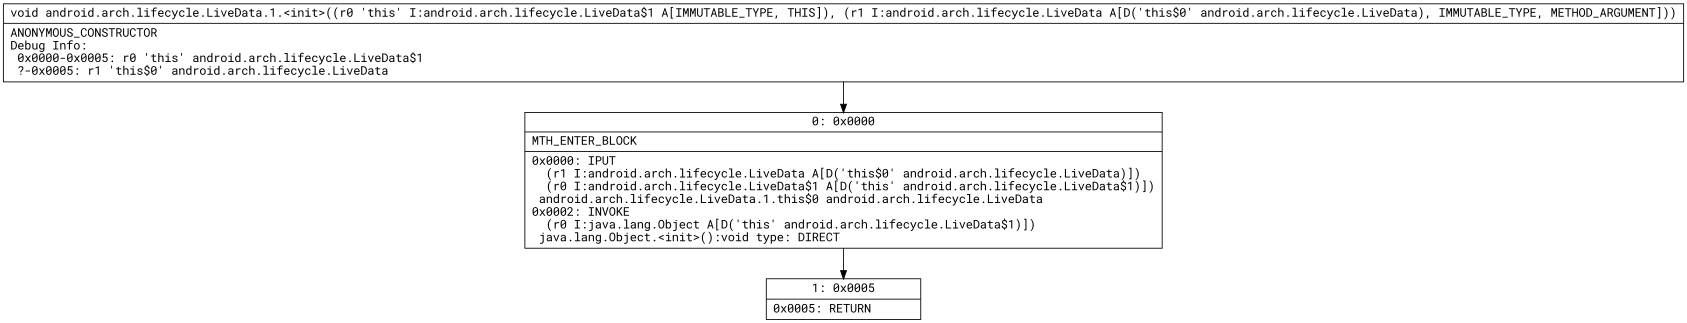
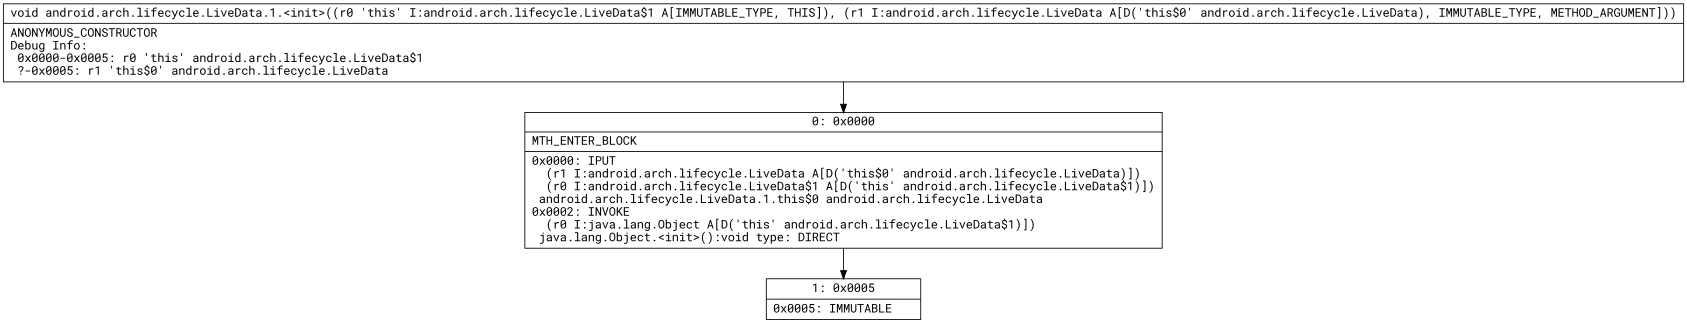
(833, 309) -> (844, 309)
